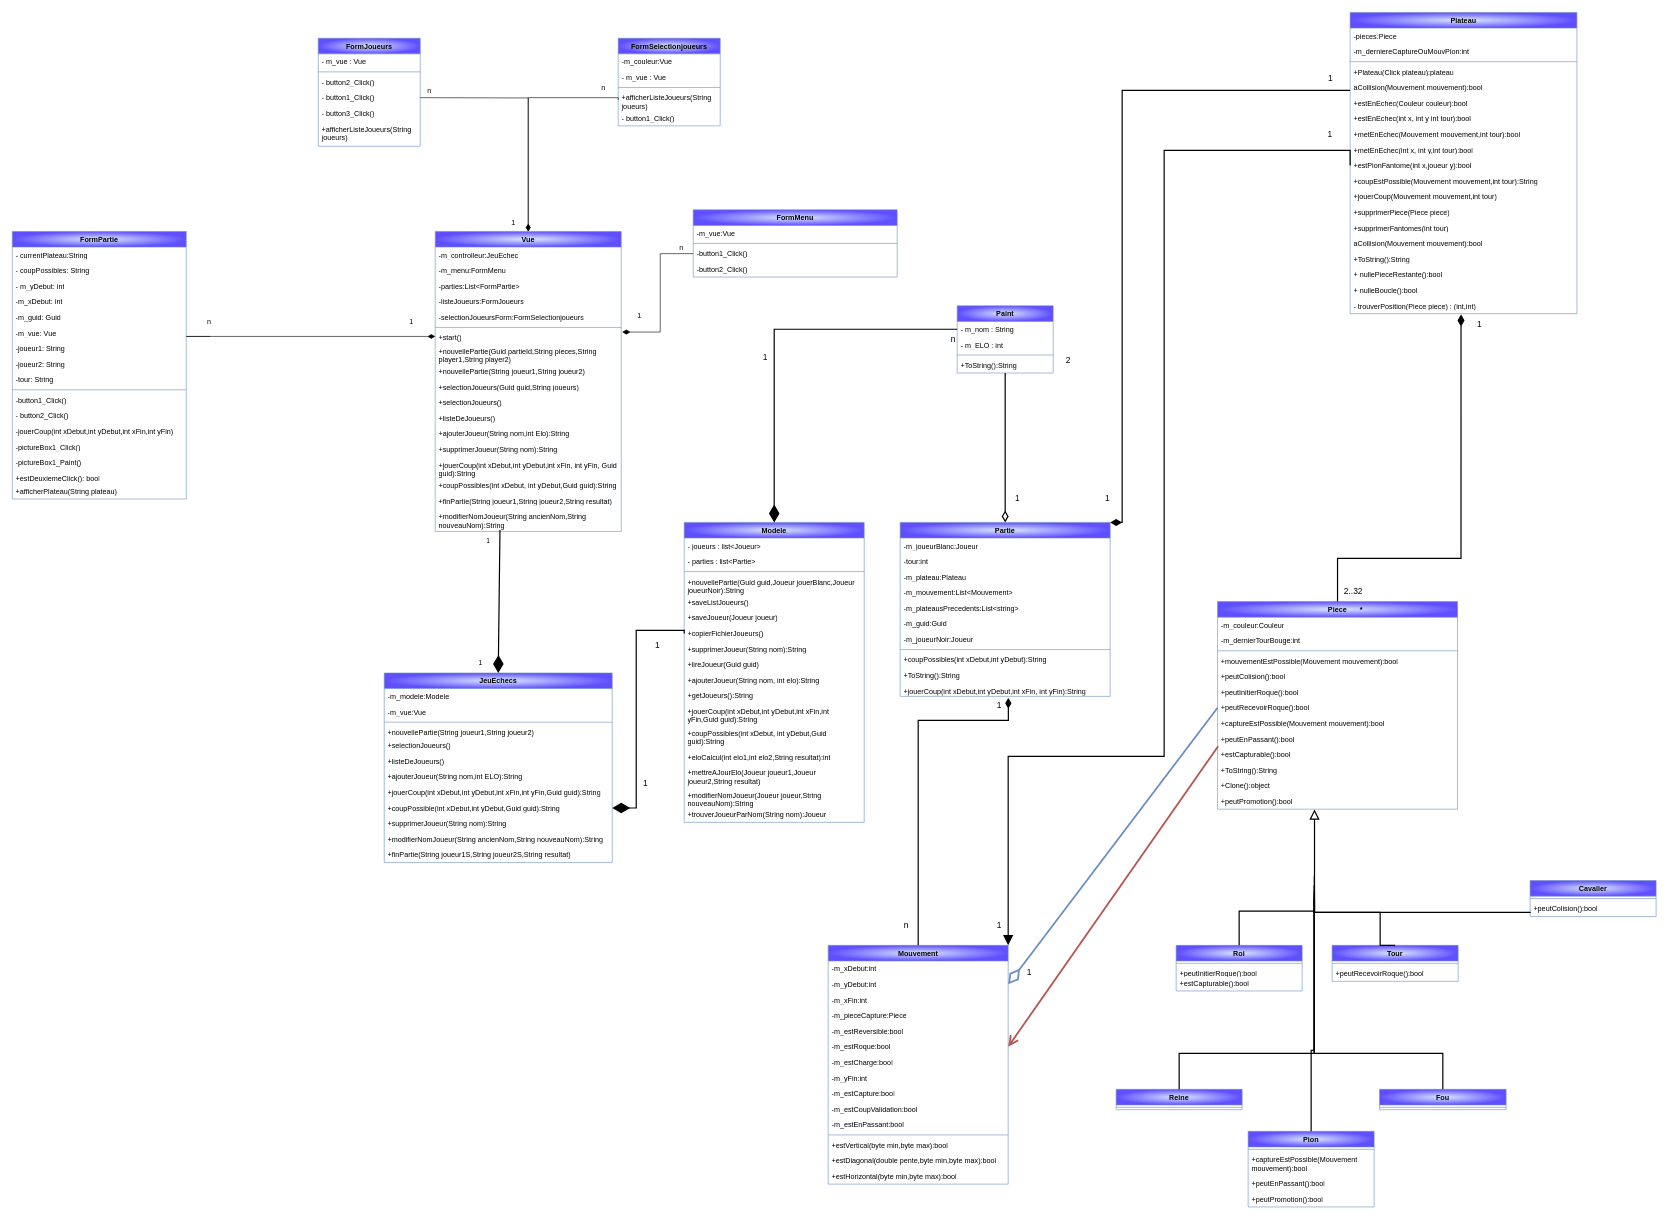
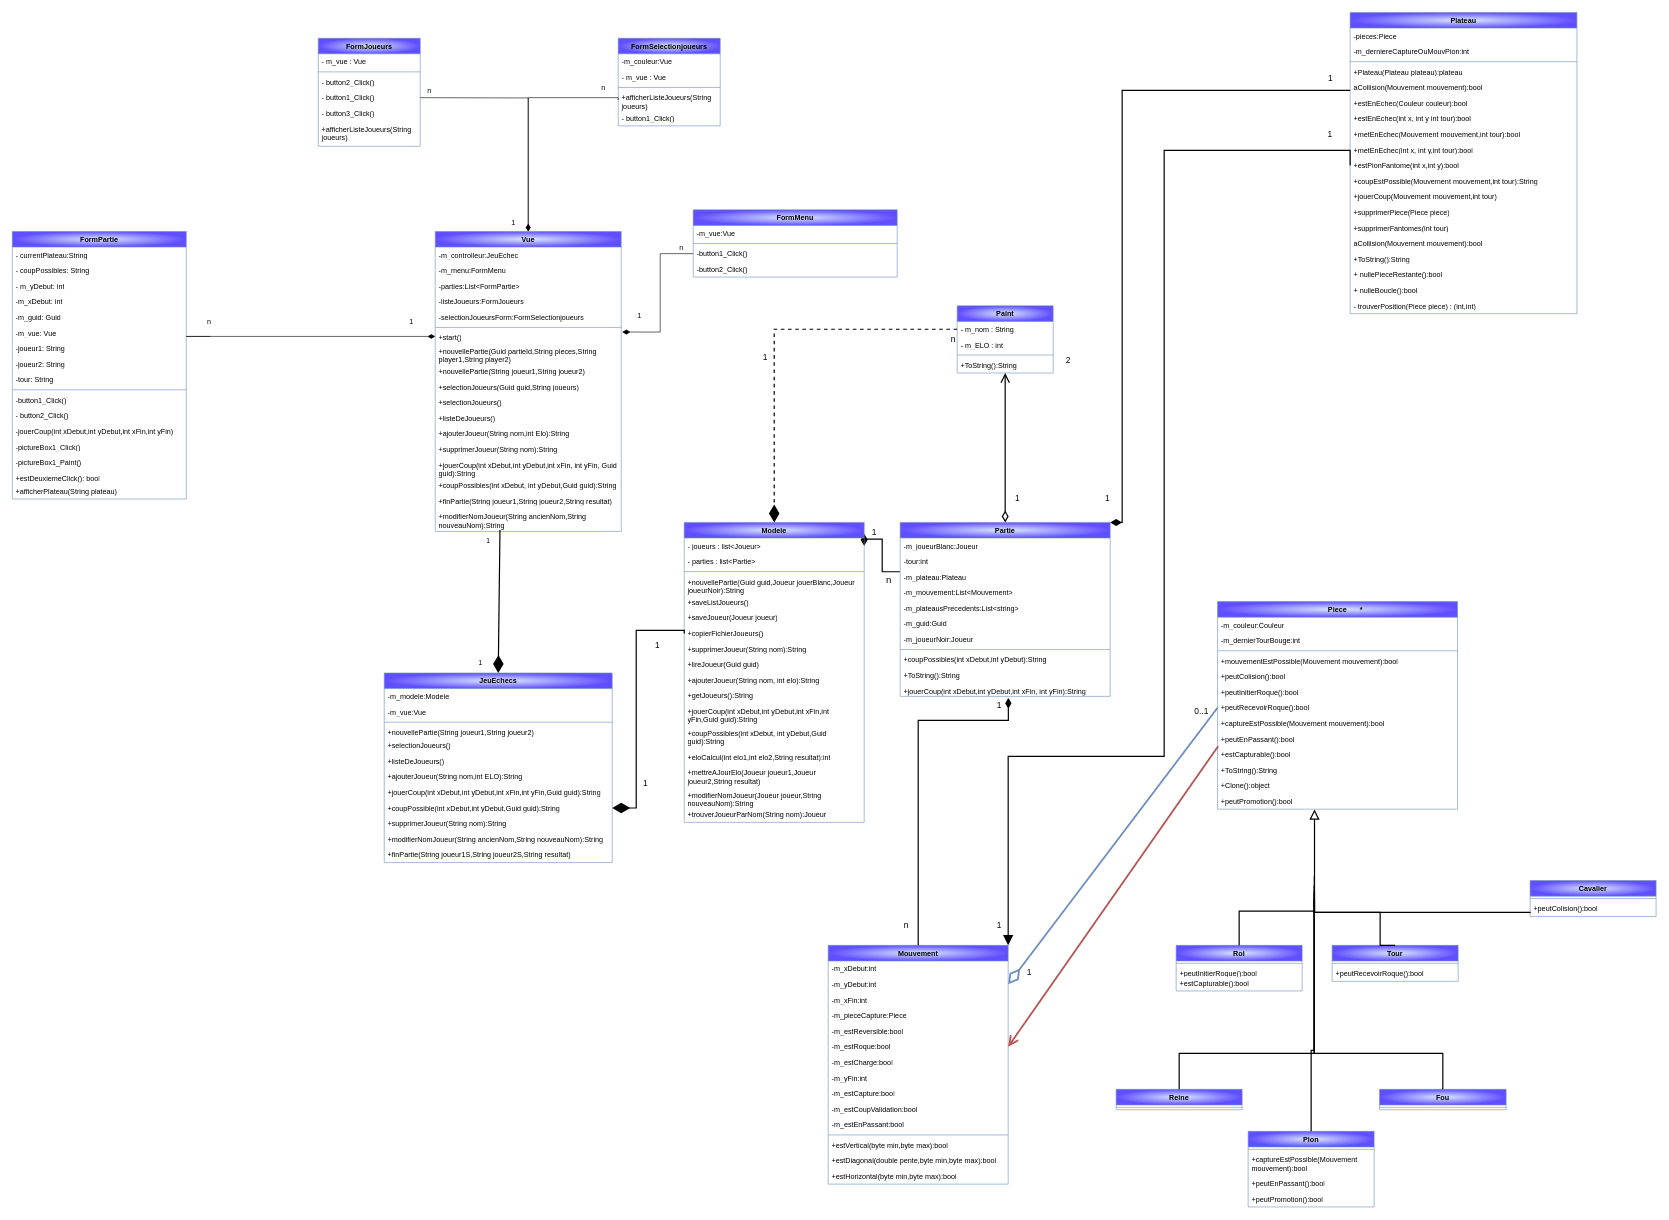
(1410, 72) -> (1415, 72)
(1420, 166) -> (1413, 166)
(777, 329) -> (777, 329)
(1005, 378) -> (1005, 379)
(1461, 524) -> none
none -> (882, 551)
(1353, 591) -> none
none -> (1202, 711)
